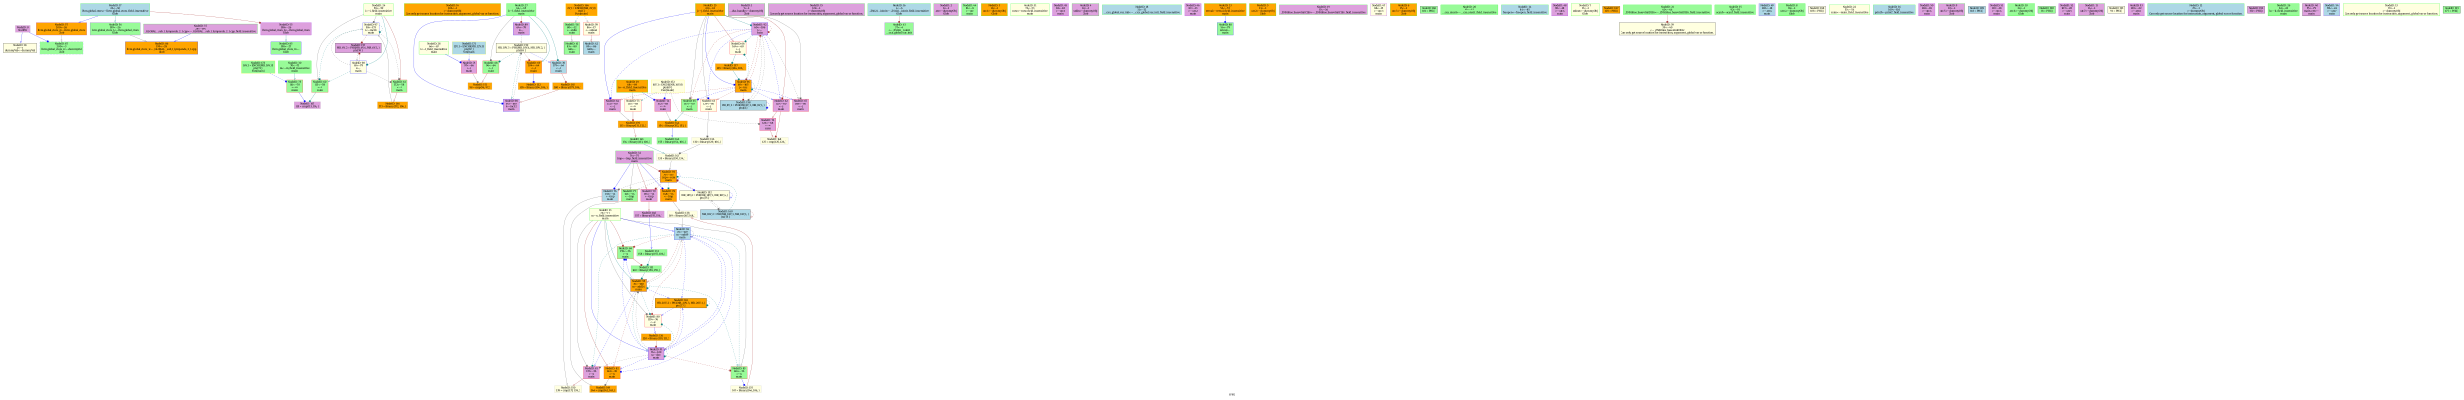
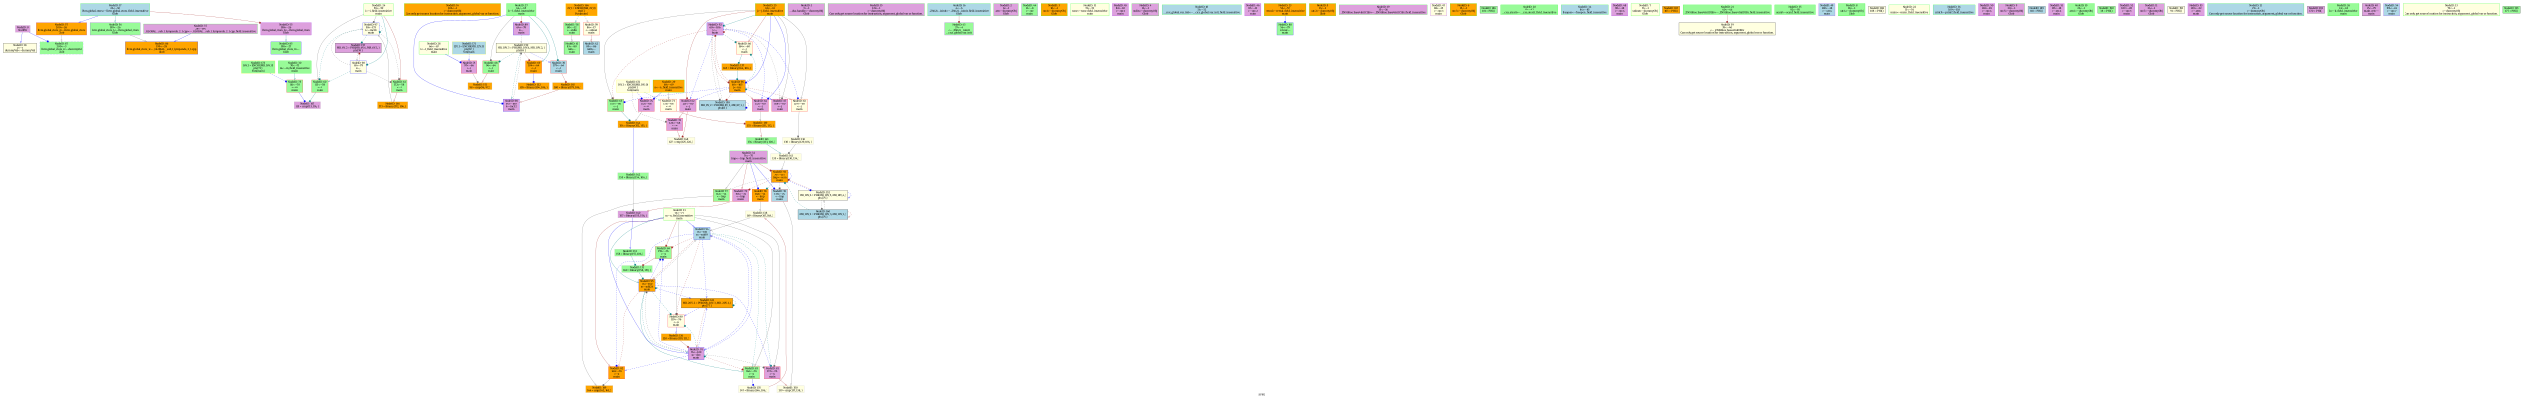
(365, 38) -> (365, 38)
none -> (633, 194)
(713, 300) -> (668, 354)
